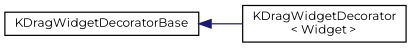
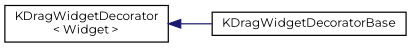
(227, 24) -> (196, 24)
